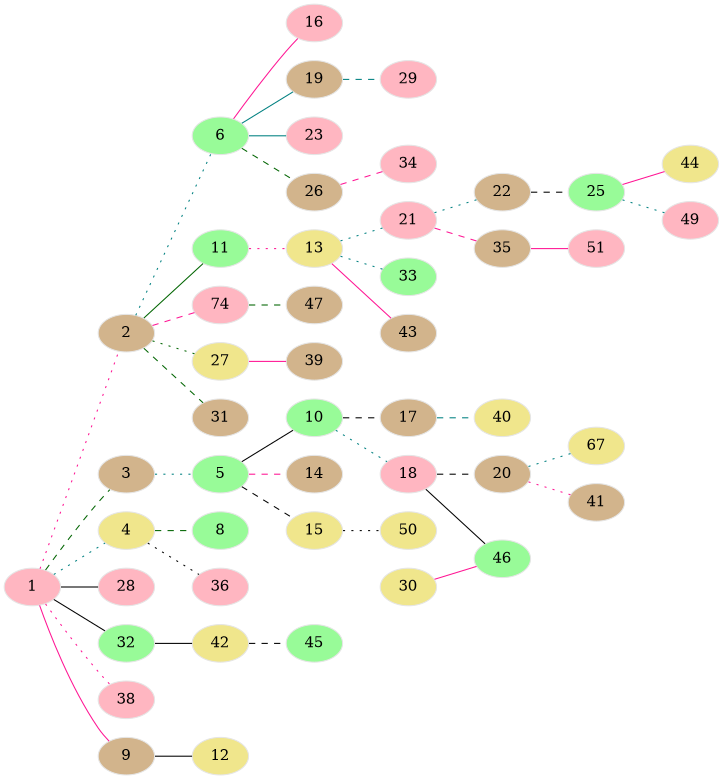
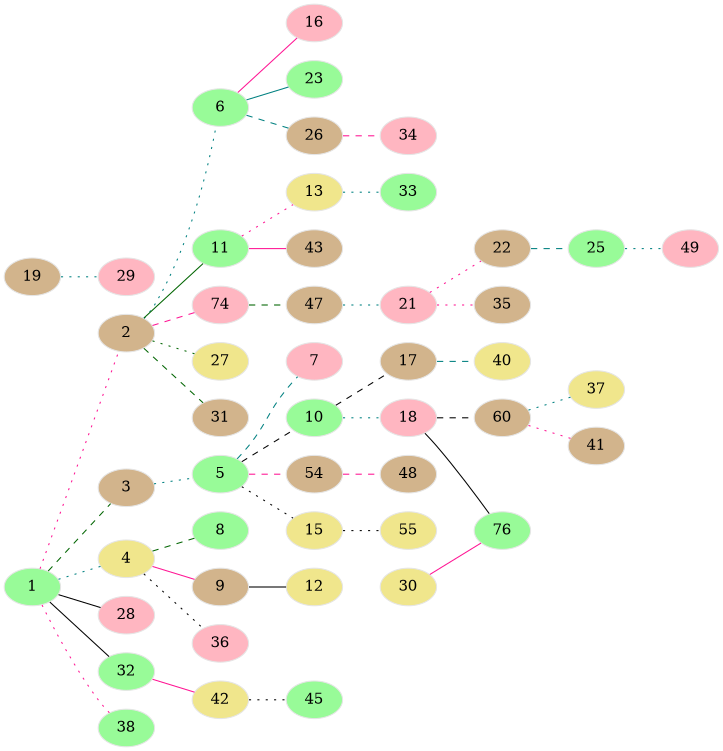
(362, 79) -> (80, 277)
(267, 108) -> none
(314, 136) -> (314, 79)
(267, 164) -> (268, 122)
(690, 164) -> none
(550, 192) -> (550, 249)
(456, 206) -> (455, 277)
(362, 234) -> (362, 305)
(456, 235) -> (456, 305)
(596, 249) -> none
(361, 291) -> (268, 249)
none -> (314, 361)
(314, 361) -> none
(267, 446) -> (267, 446)
(596, 446) -> (596, 390)
(314, 474) -> (314, 474)
none -> (408, 474)
(502, 474) -> (502, 418)
(267, 502) -> (267, 502)
(408, 531) -> (408, 531)
(502, 559) -> (502, 531)
(32, 587) -> (32, 587)
(174, 643) -> (174, 686)
(268, 643) -> (268, 700)
(69, 676) -> (174, 573)
(126, 700) -> (126, 728)
